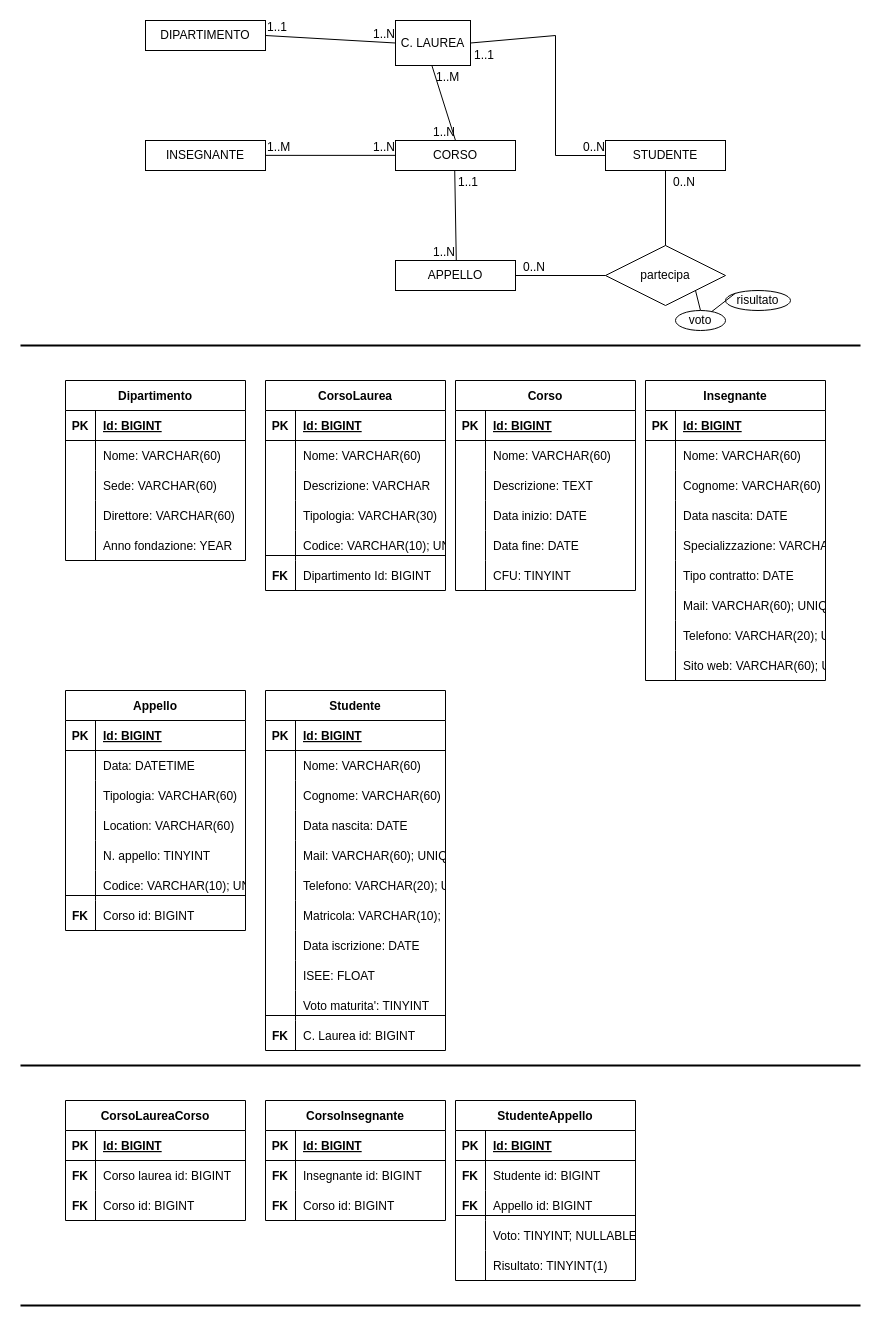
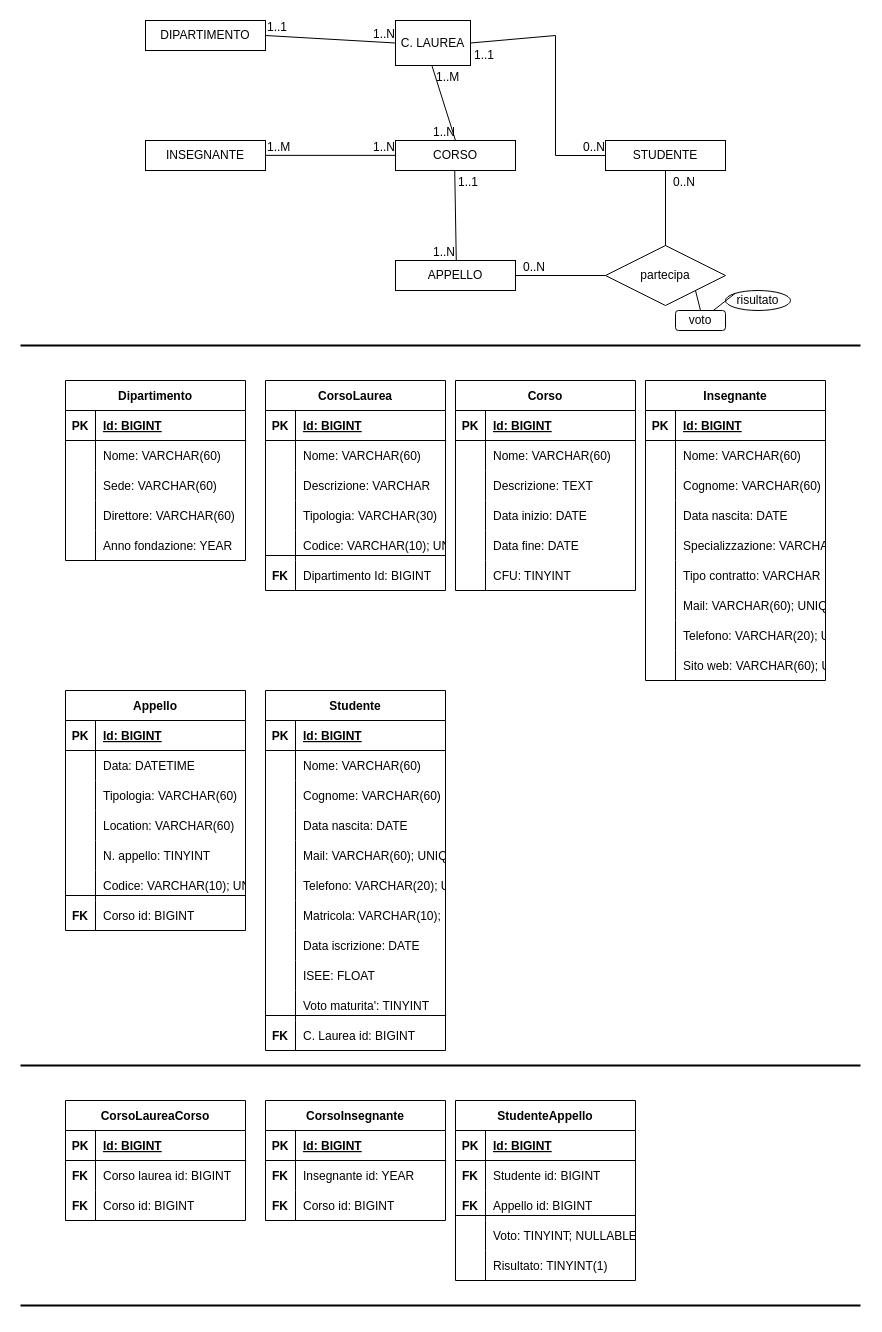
(701, 321) -> (701, 321)
(744, 576) -> (754, 576)
(367, 1176) -> (361, 1176)
